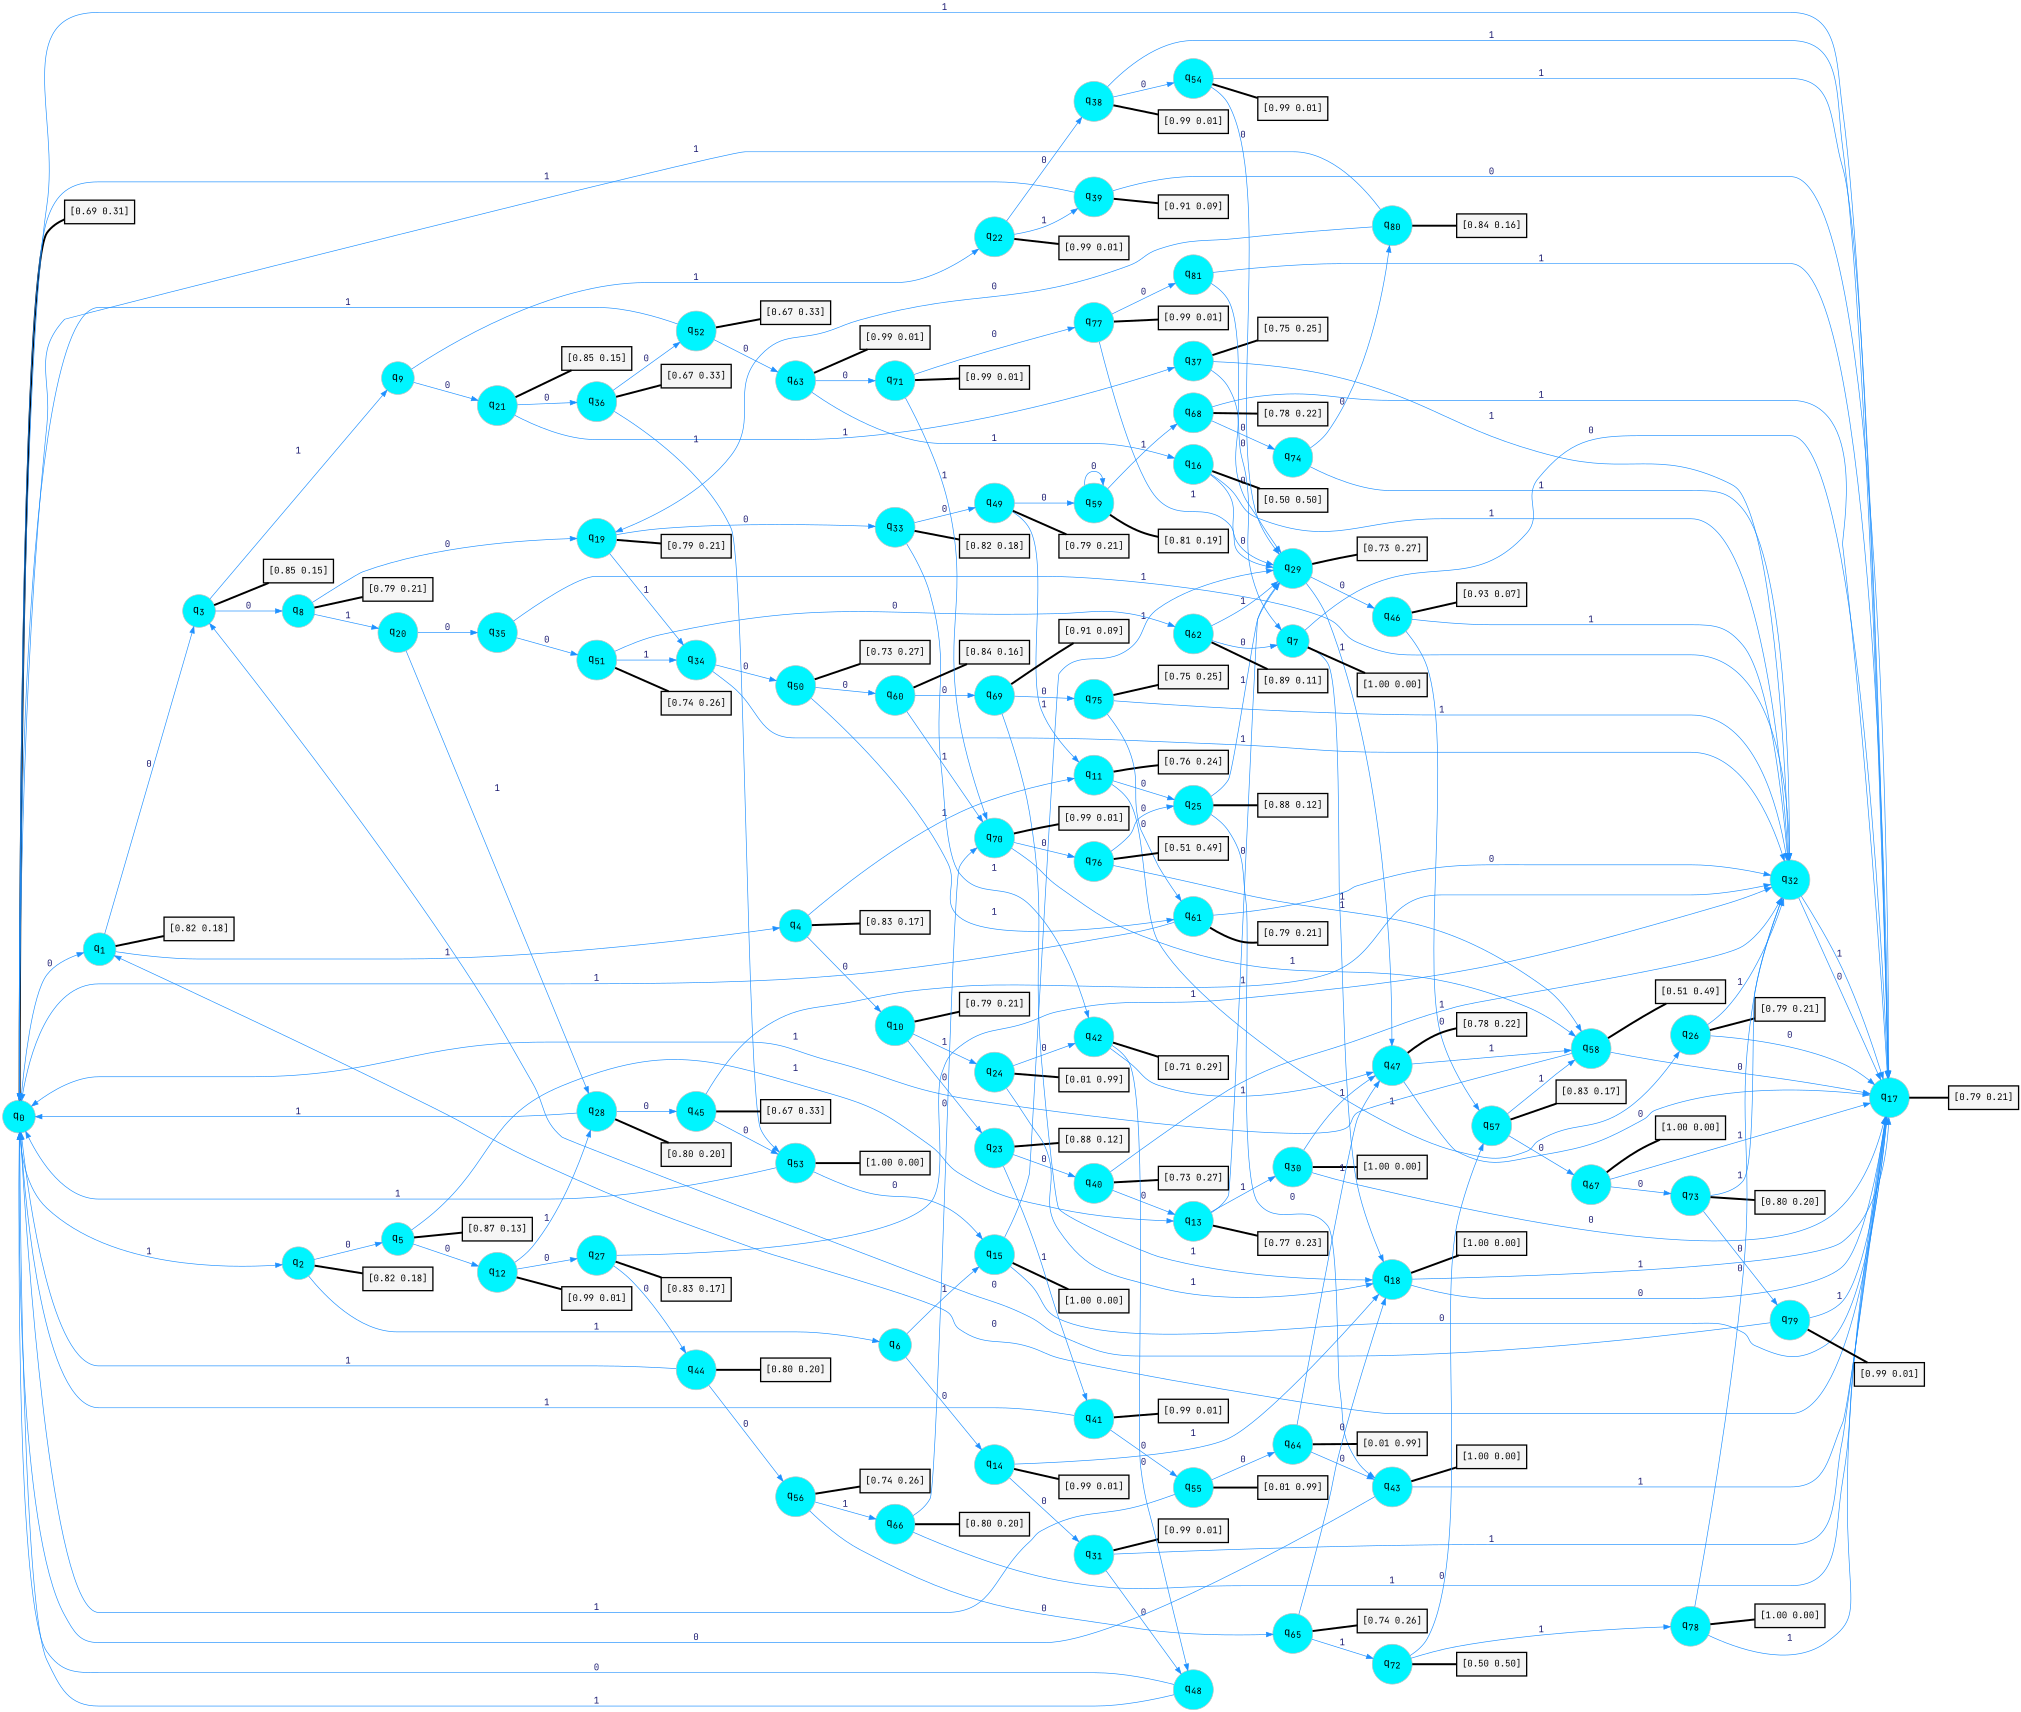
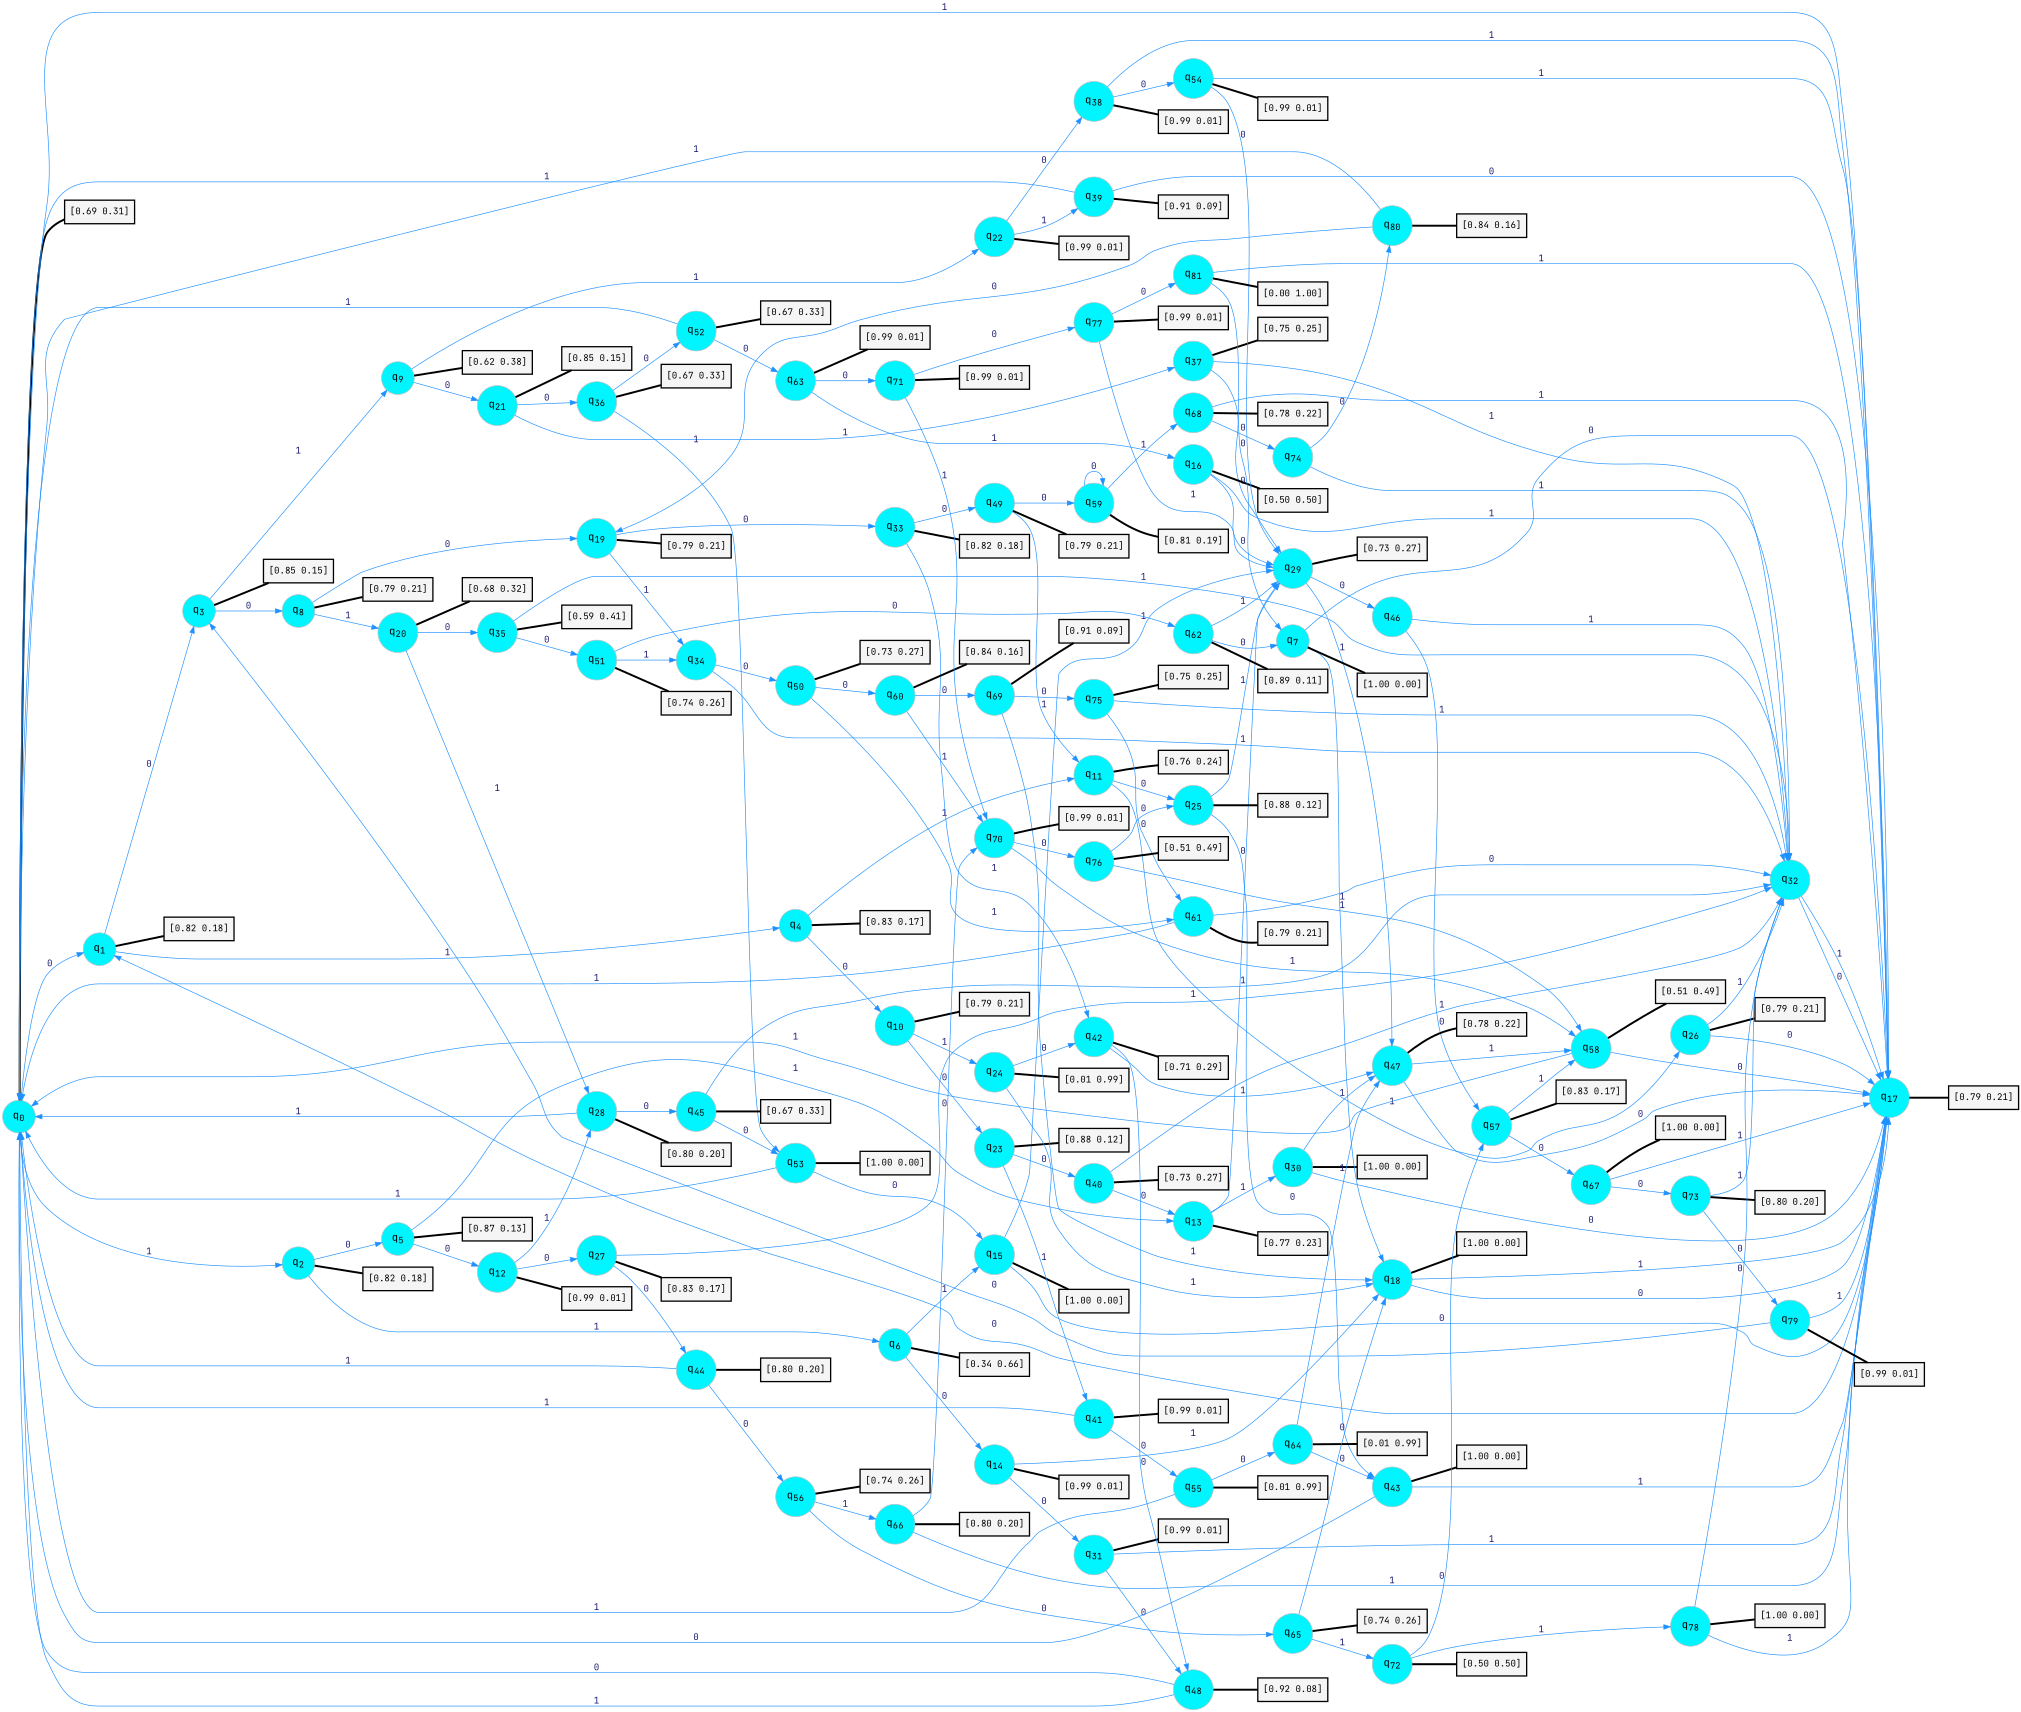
none -> (1293, 294)
none -> (497, 362)
none -> (497, 589)
(1492, 595) -> none
none -> (597, 617)
none -> (994, 1365)
none -> (1293, 1690)
